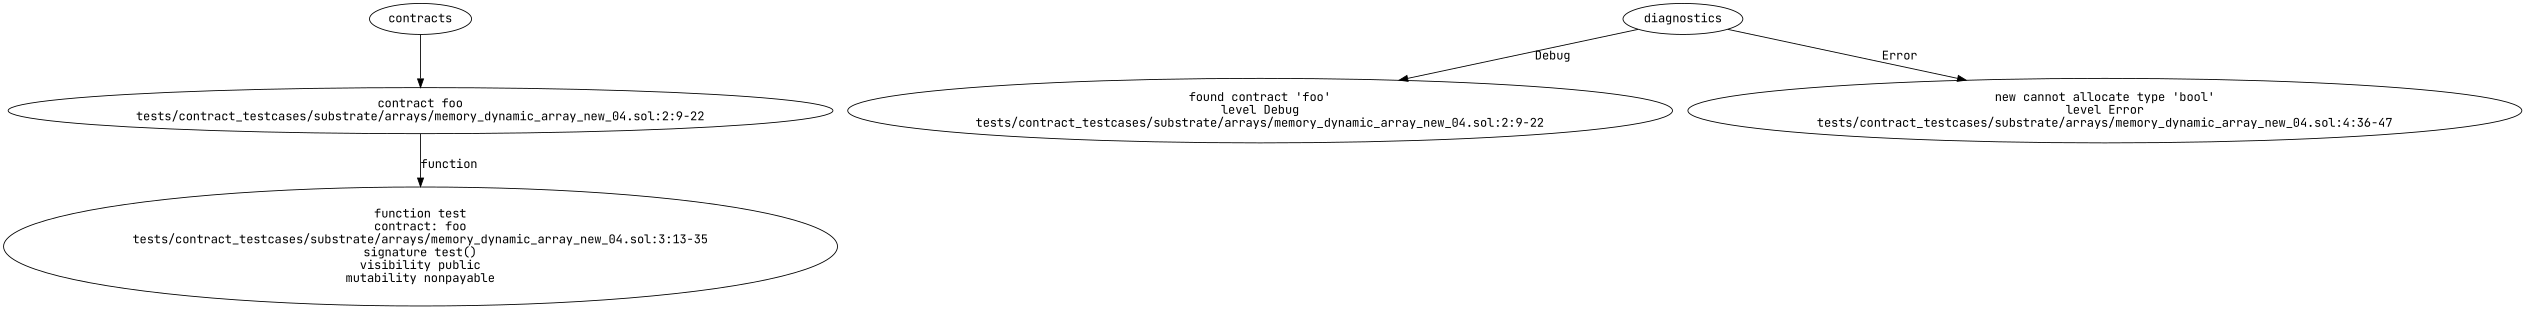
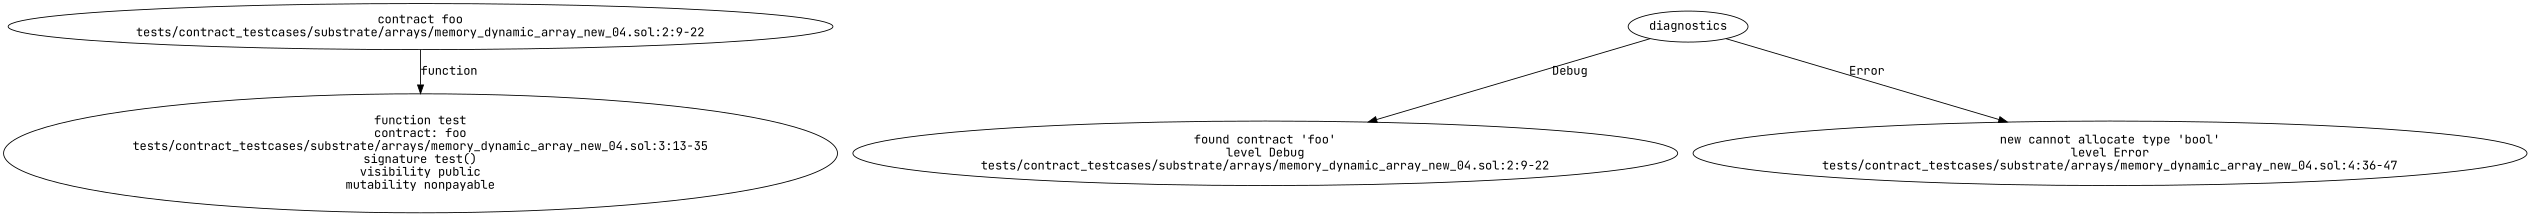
(421, 19) -> none
